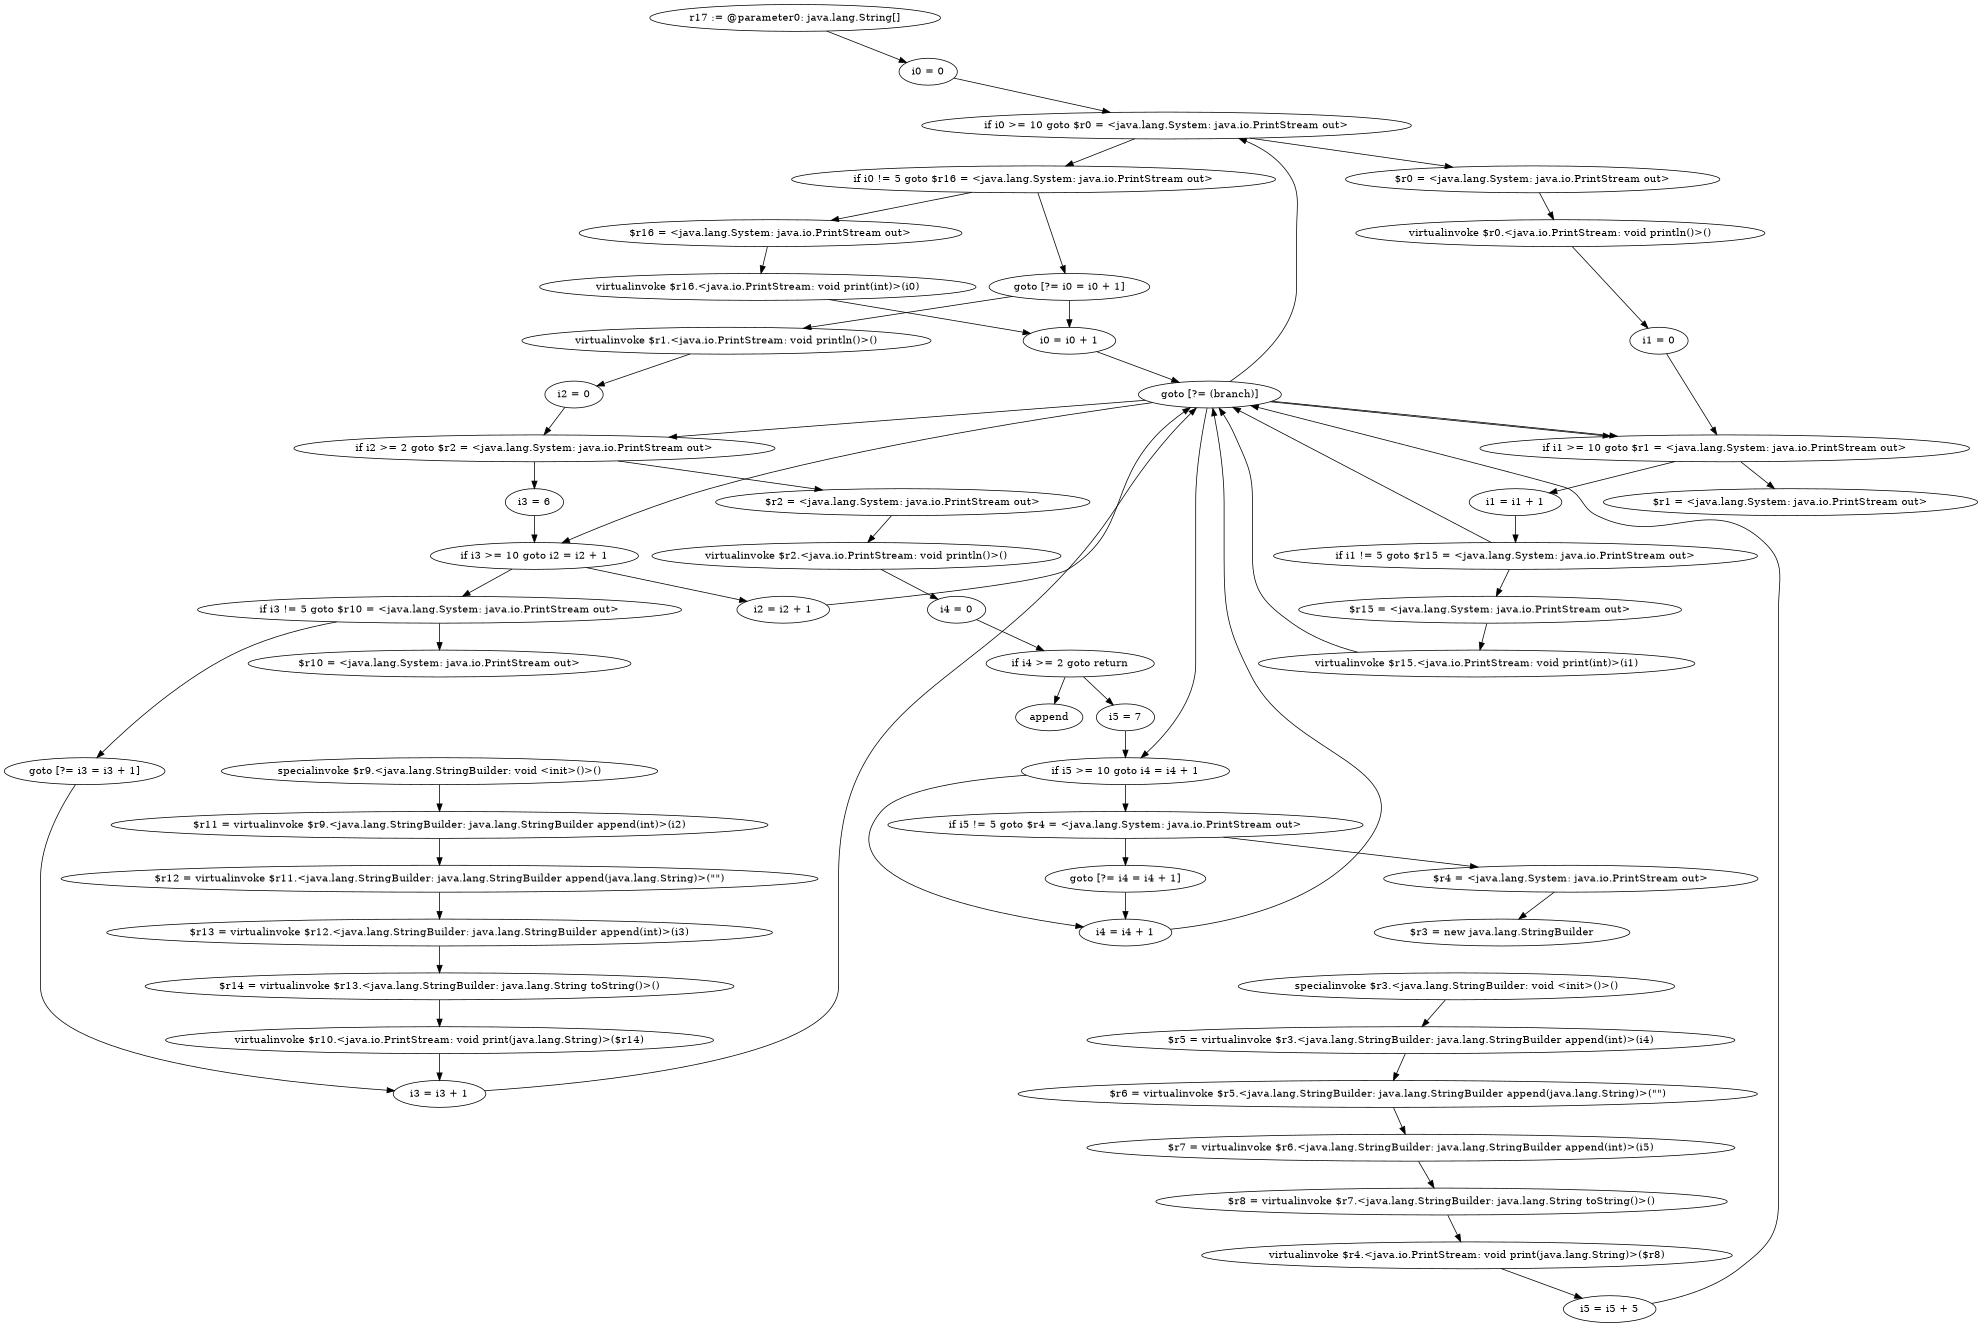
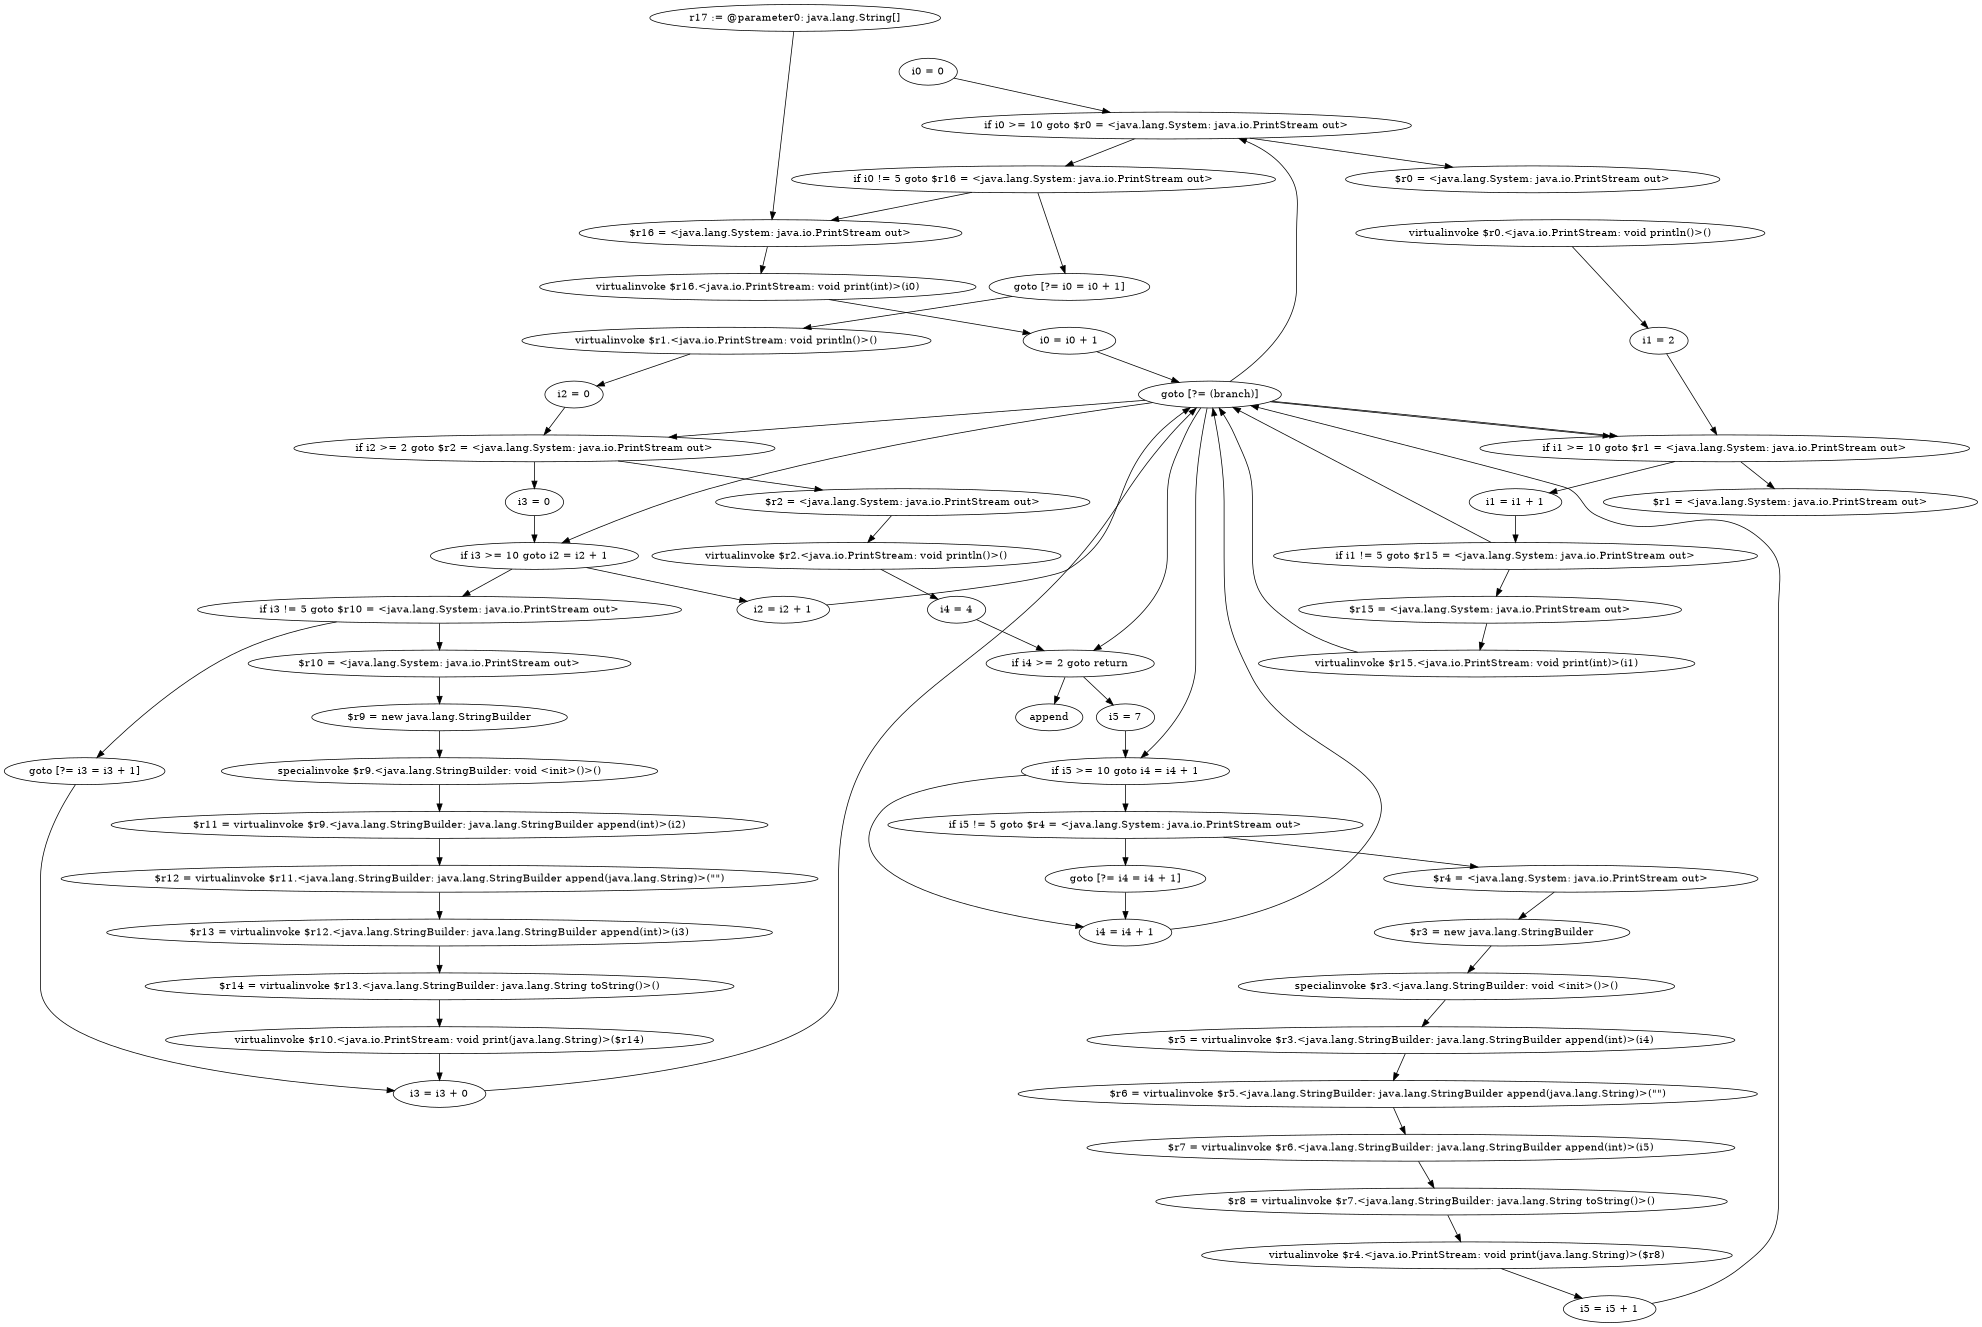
(863, 45) -> (783, 122)
(1545, 203) -> none
(1069, 310) -> none
(1659, 341) -> (1659, 341)
(534, 502) -> (534, 502)
none -> (1167, 537)
(957, 610) -> (957, 610)
none -> (440, 717)
none -> (1482, 956)
(440, 1094) -> (440, 1094)
(1610, 1309) -> (1610, 1309)
